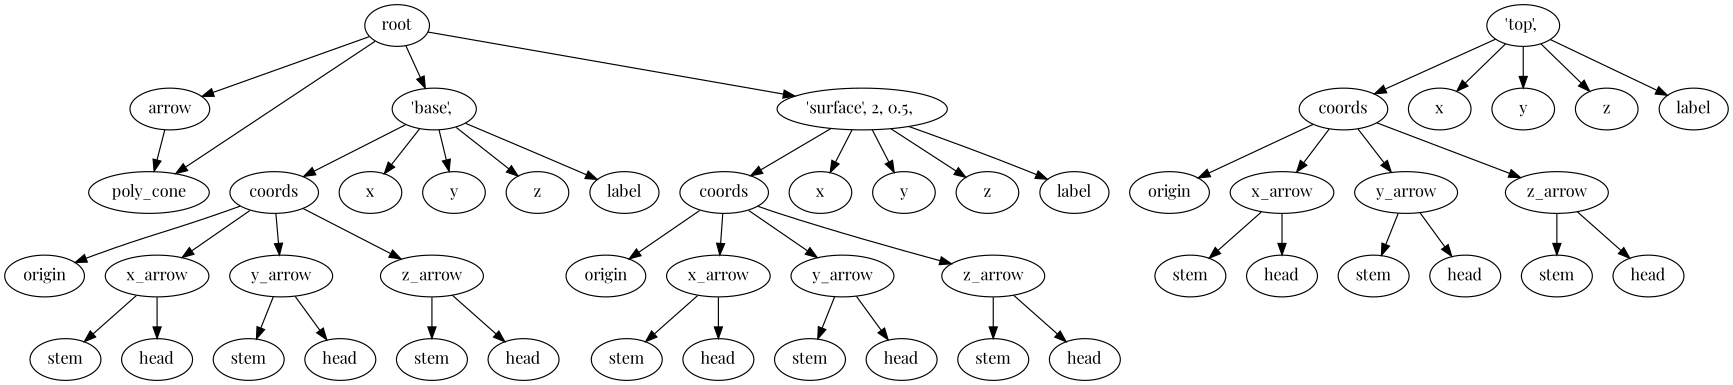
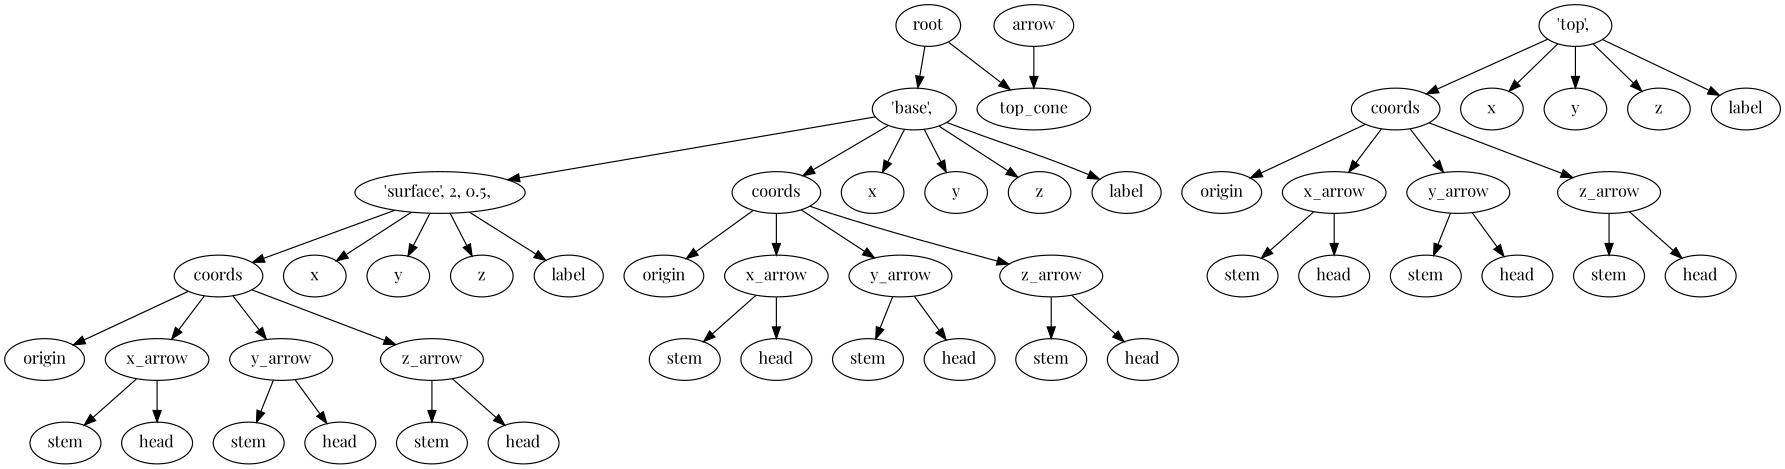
(606, 63) -> (697, 147)
(291, 65) -> none
(149, 193) -> (1034, 109)
